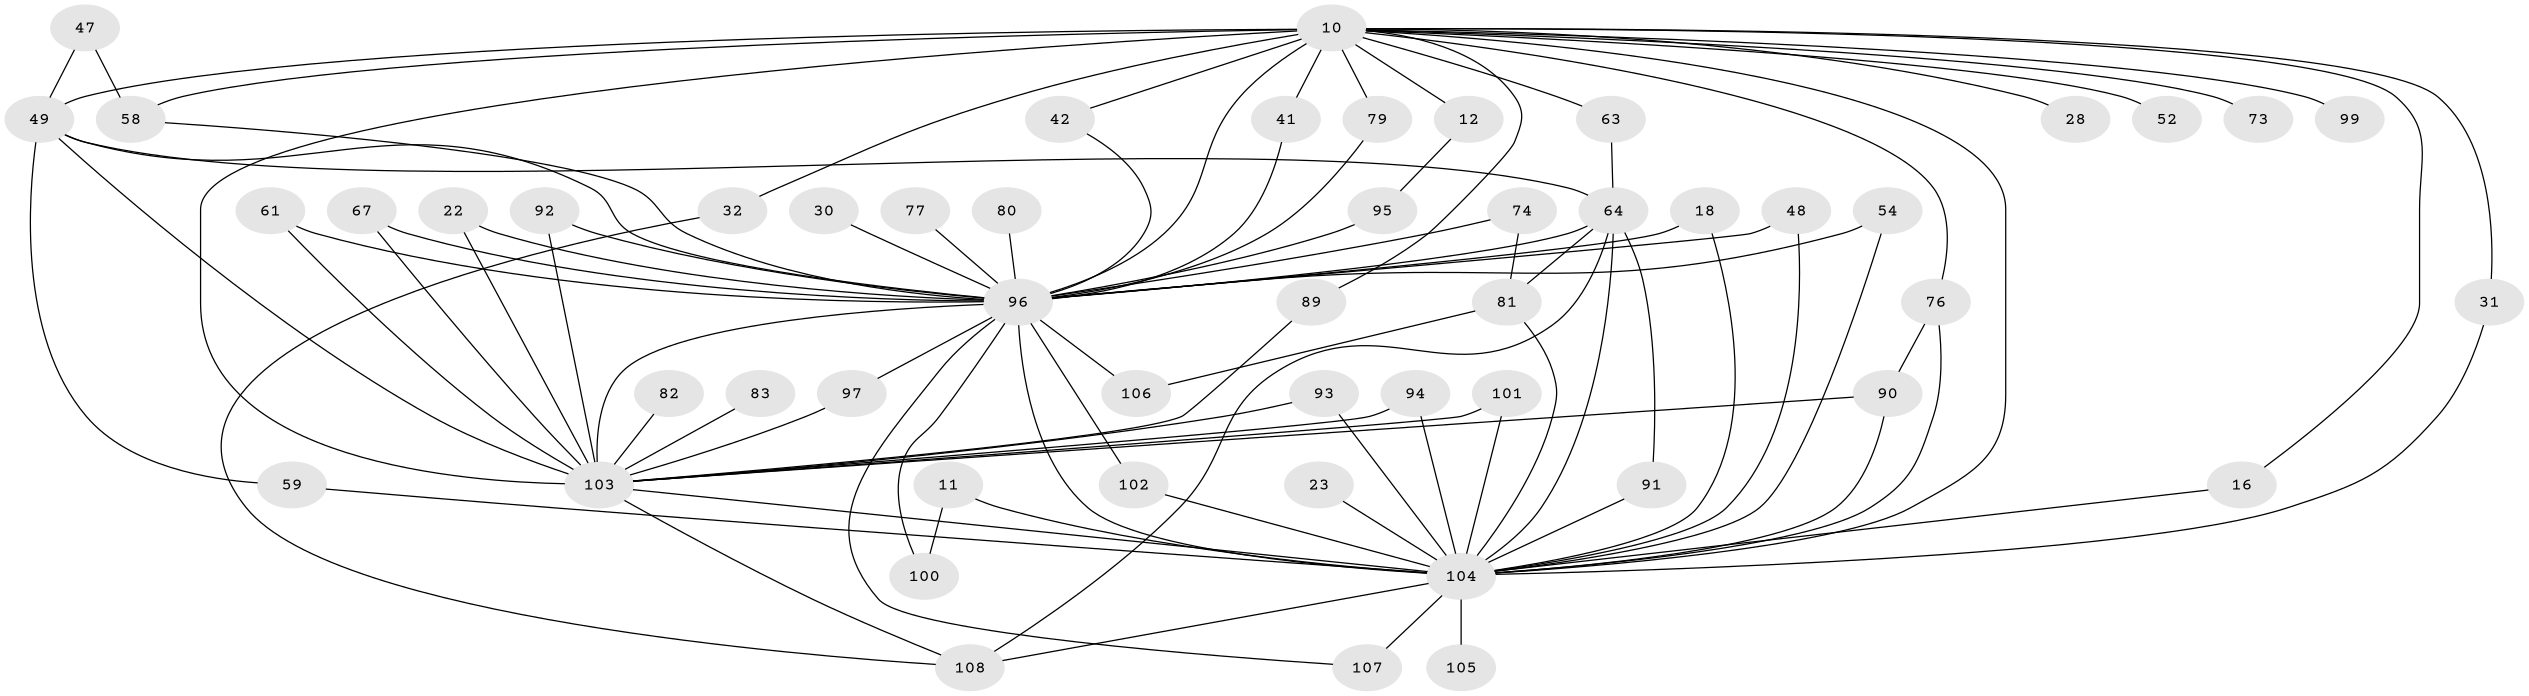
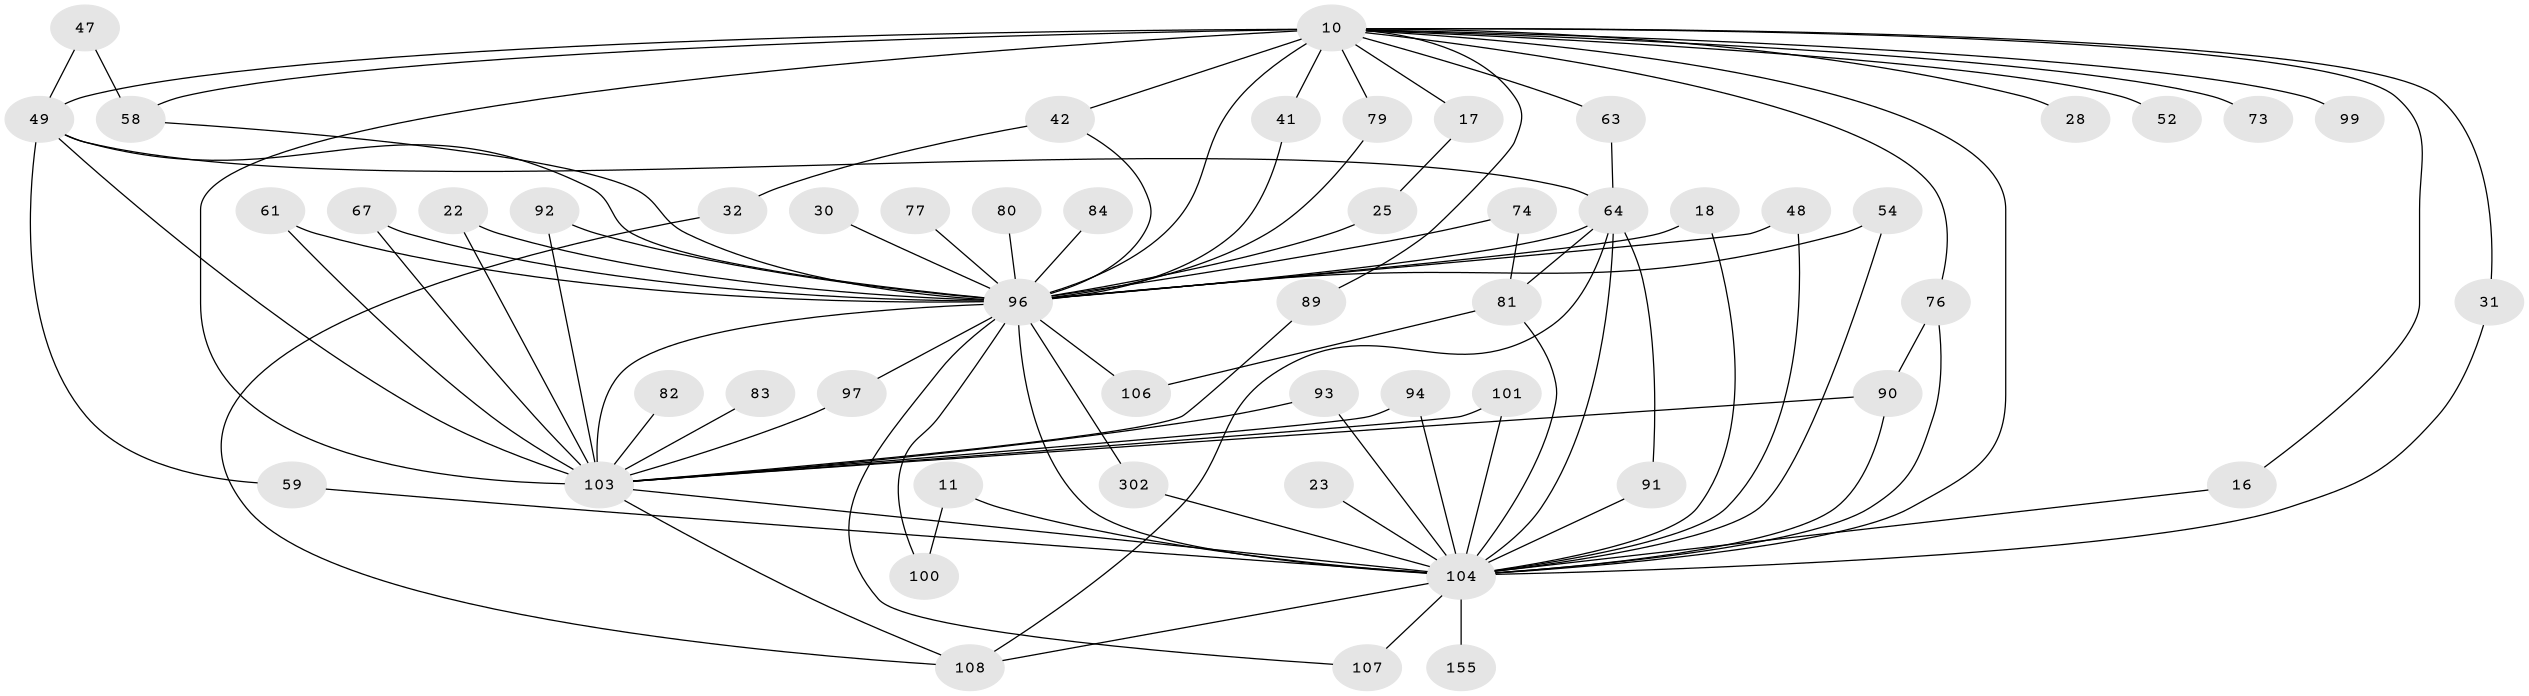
(1022, 94) -> (891, 155)
(1469, 119) -> (1469, 119)
none -> (1098, 211)
(1382, 211) -> (1382, 211)
(1134, 485) -> (1134, 485)
(1461, 668) -> (1461, 668)
